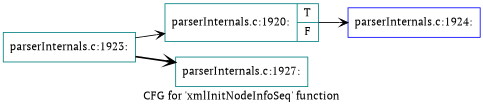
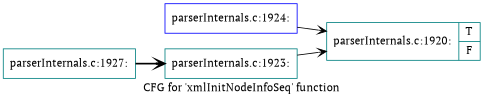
(329, 23) -> (308, 29)
(151, 59) -> (146, 64)
